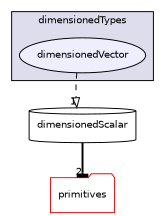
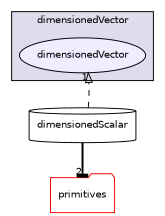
(83, 21) -> (83, 21)
(76, 86) -> (89, 95)
